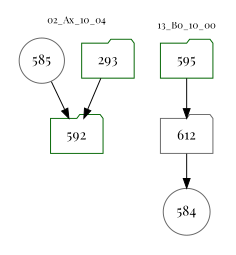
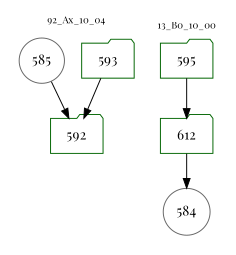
(77, 21) -> (77, 21)
(108, 61) -> (108, 61)
(187, 136) -> (187, 136)
